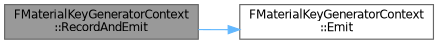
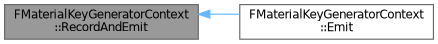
(213, 30) -> (225, 14)
